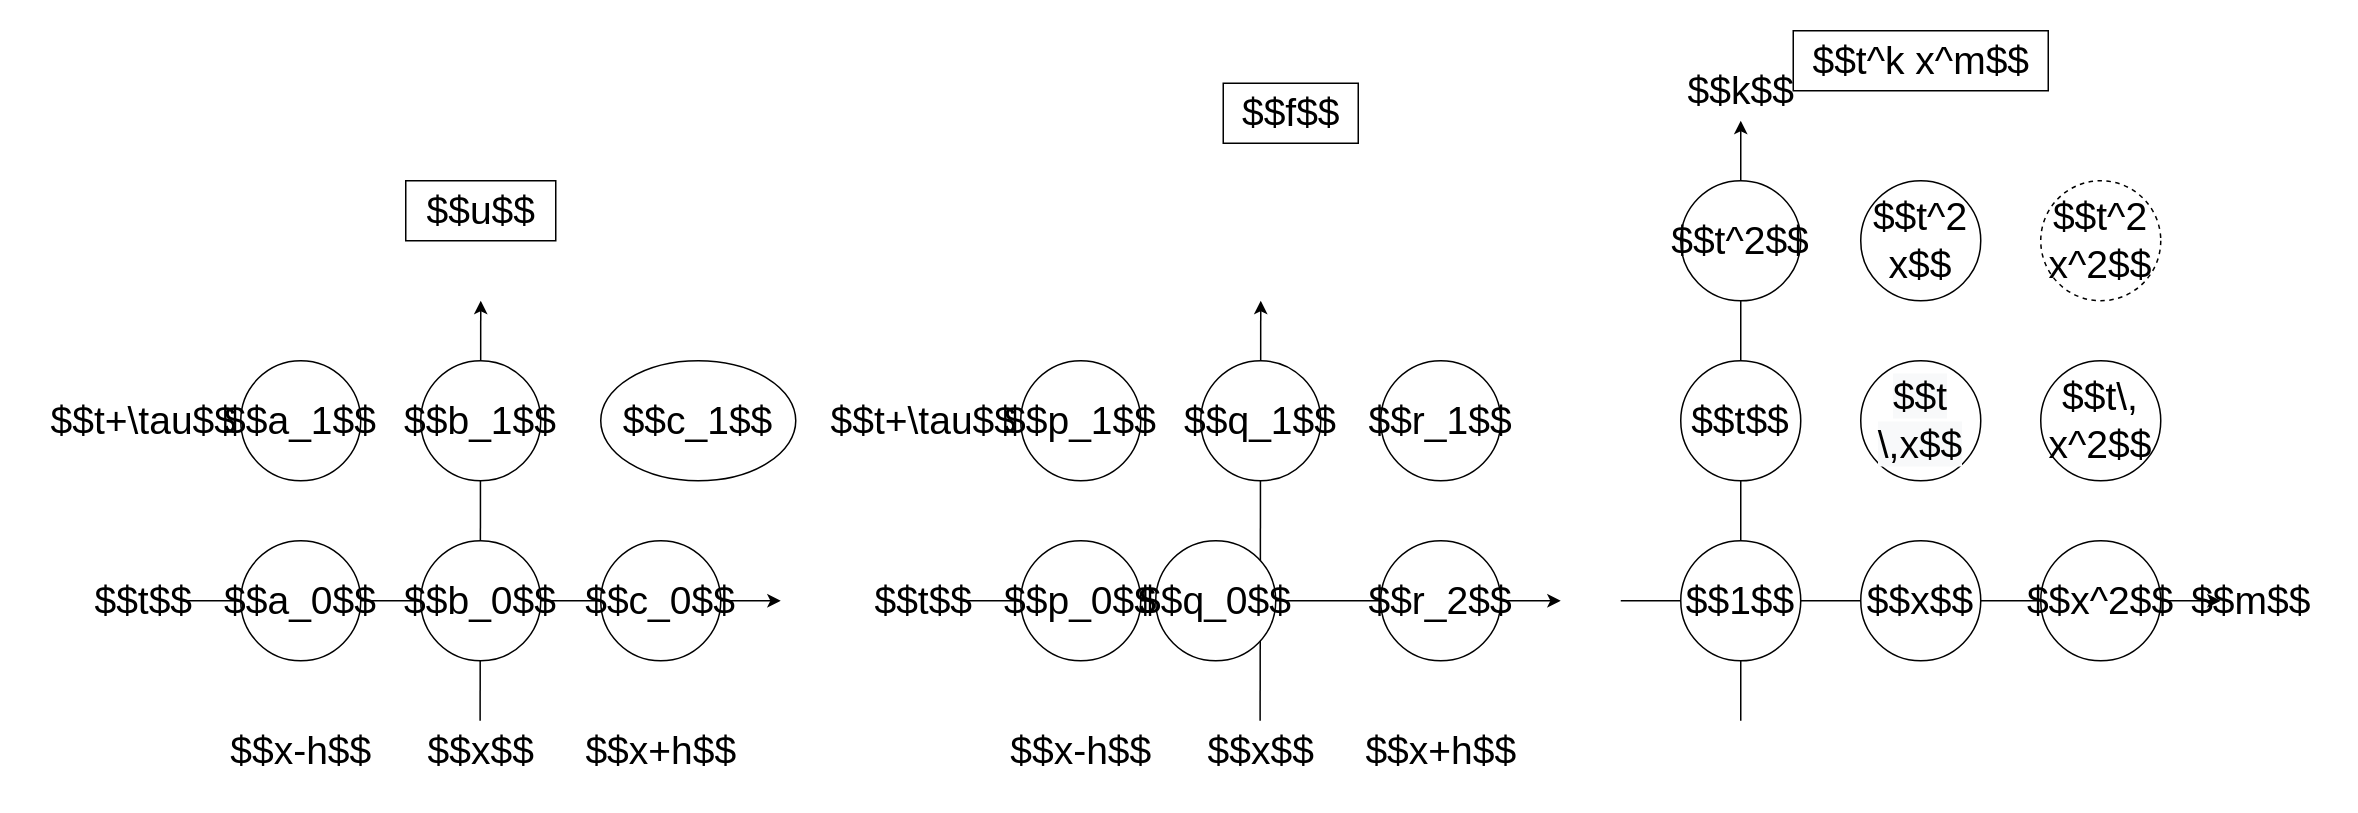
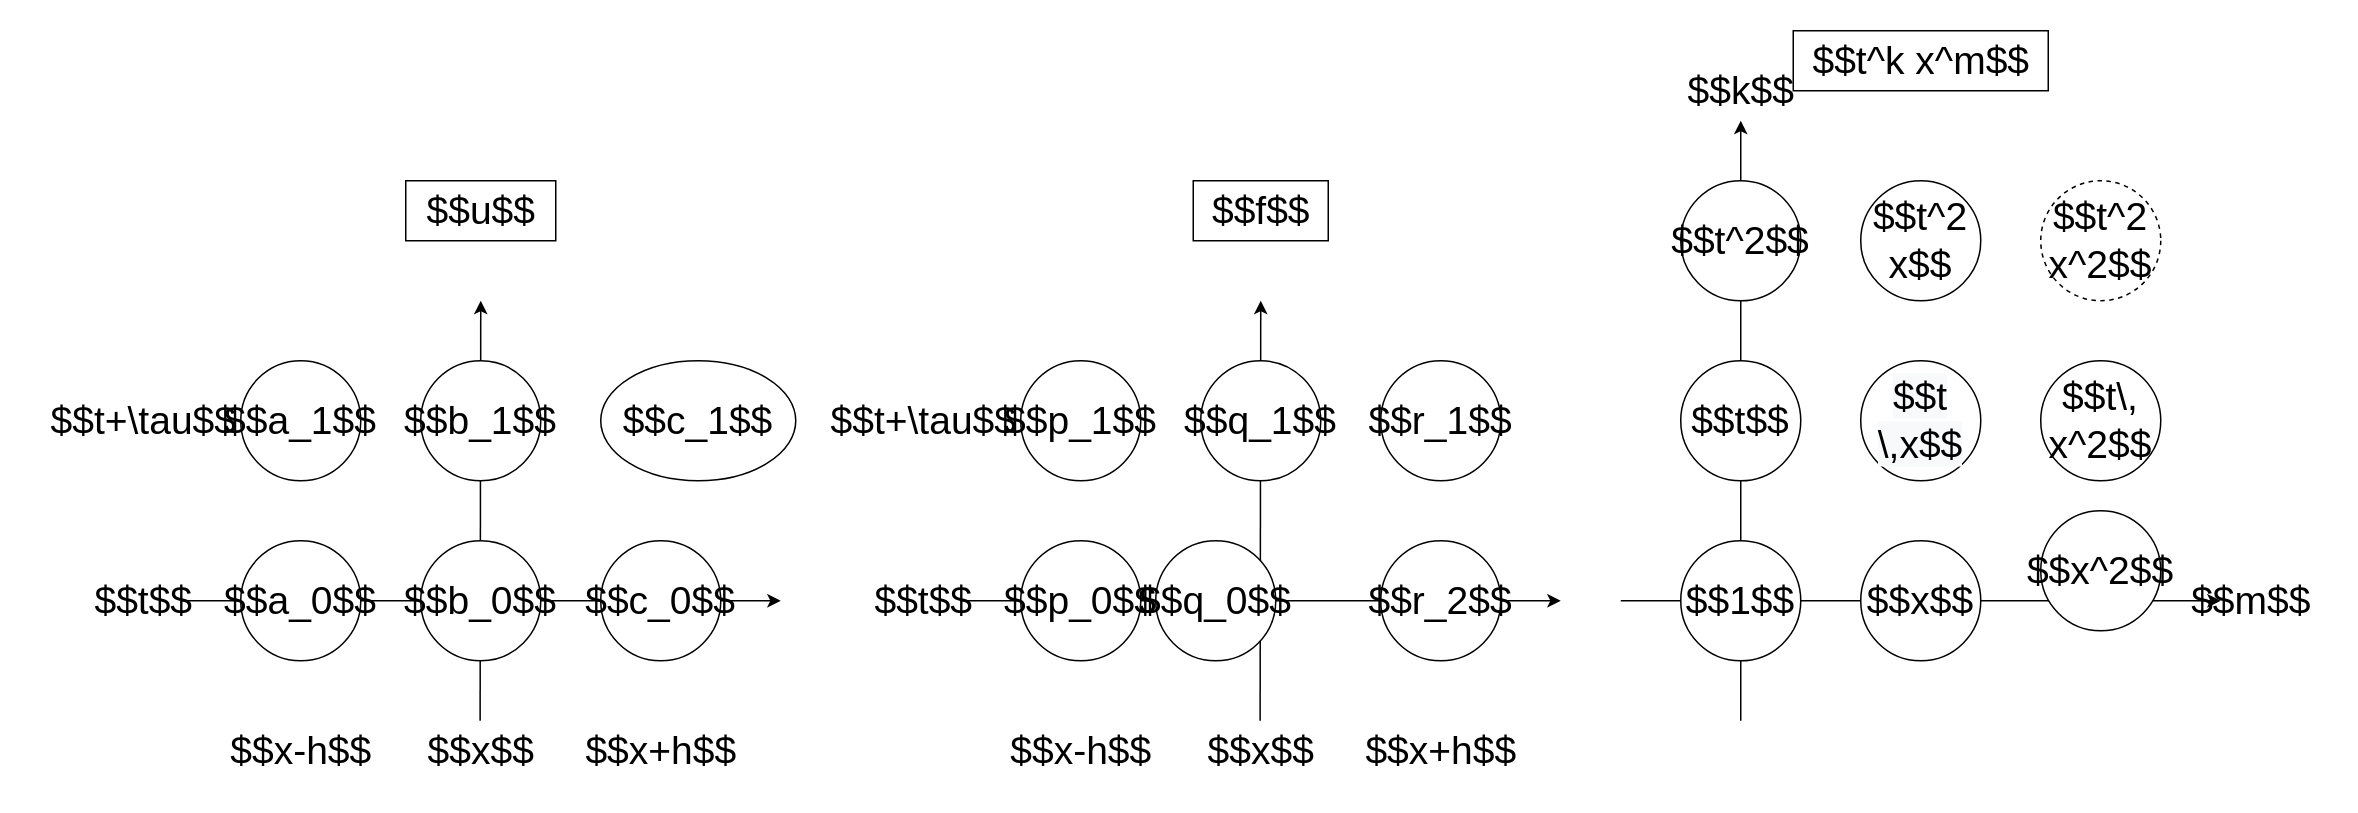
(1291, 113) -> (1261, 211)
(2101, 601) -> (2101, 571)
